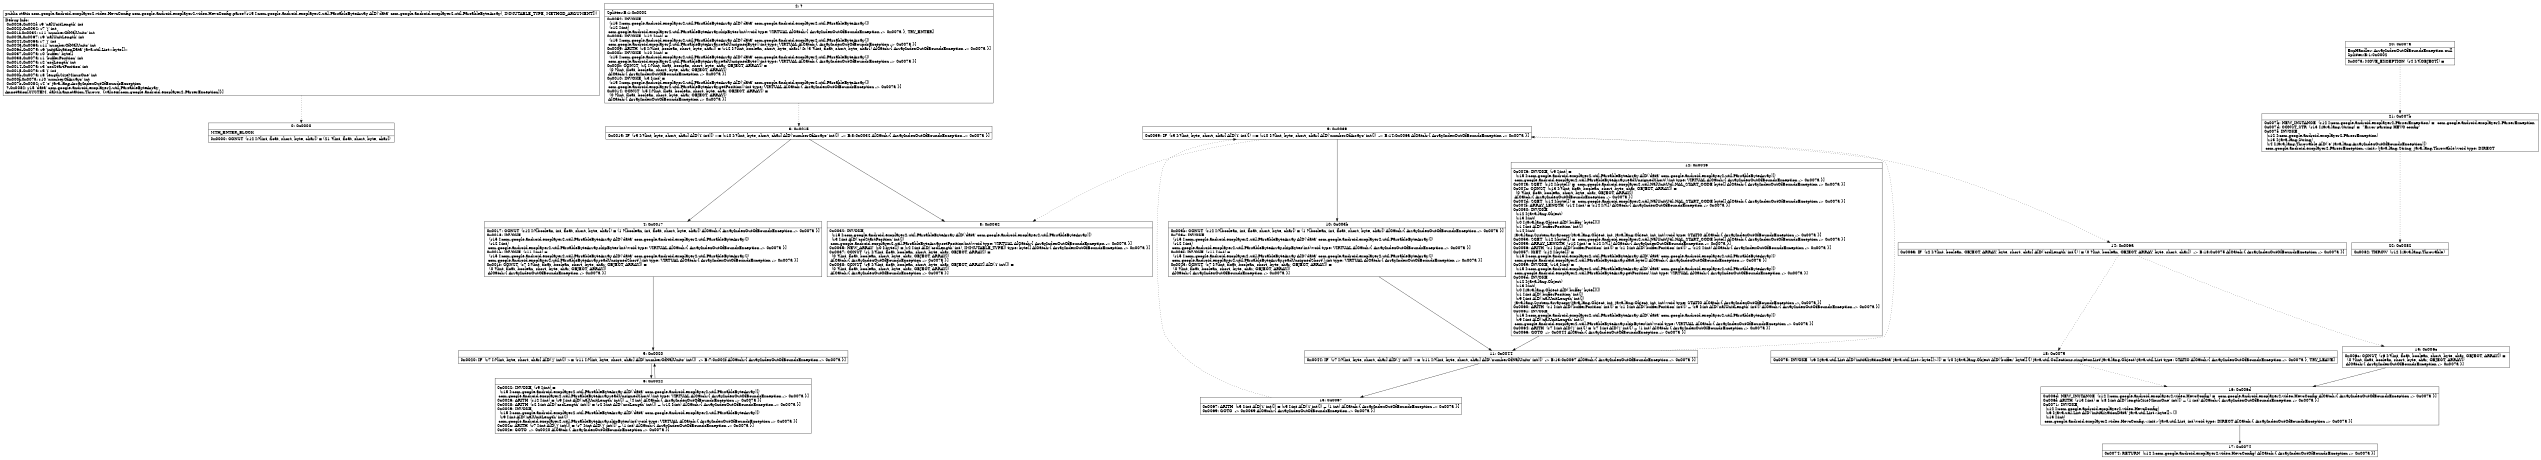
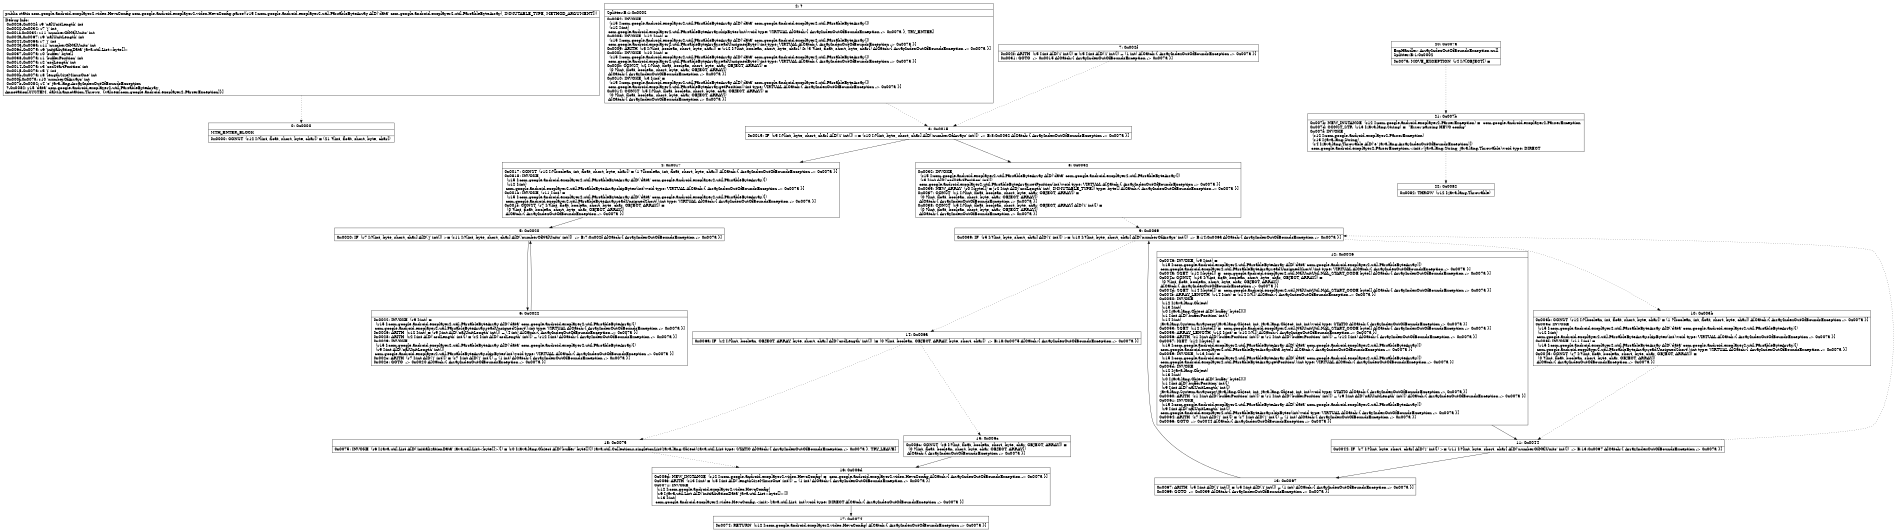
none -> (1128, 53)
(1146, 166) -> (1129, 222)
(1337, 179) -> (1507, 248)
(505, 235) -> (523, 176)
(1189, 235) -> (1554, 324)
(1158, 275) -> (1149, 386)
(1434, 313) -> (1599, 402)
